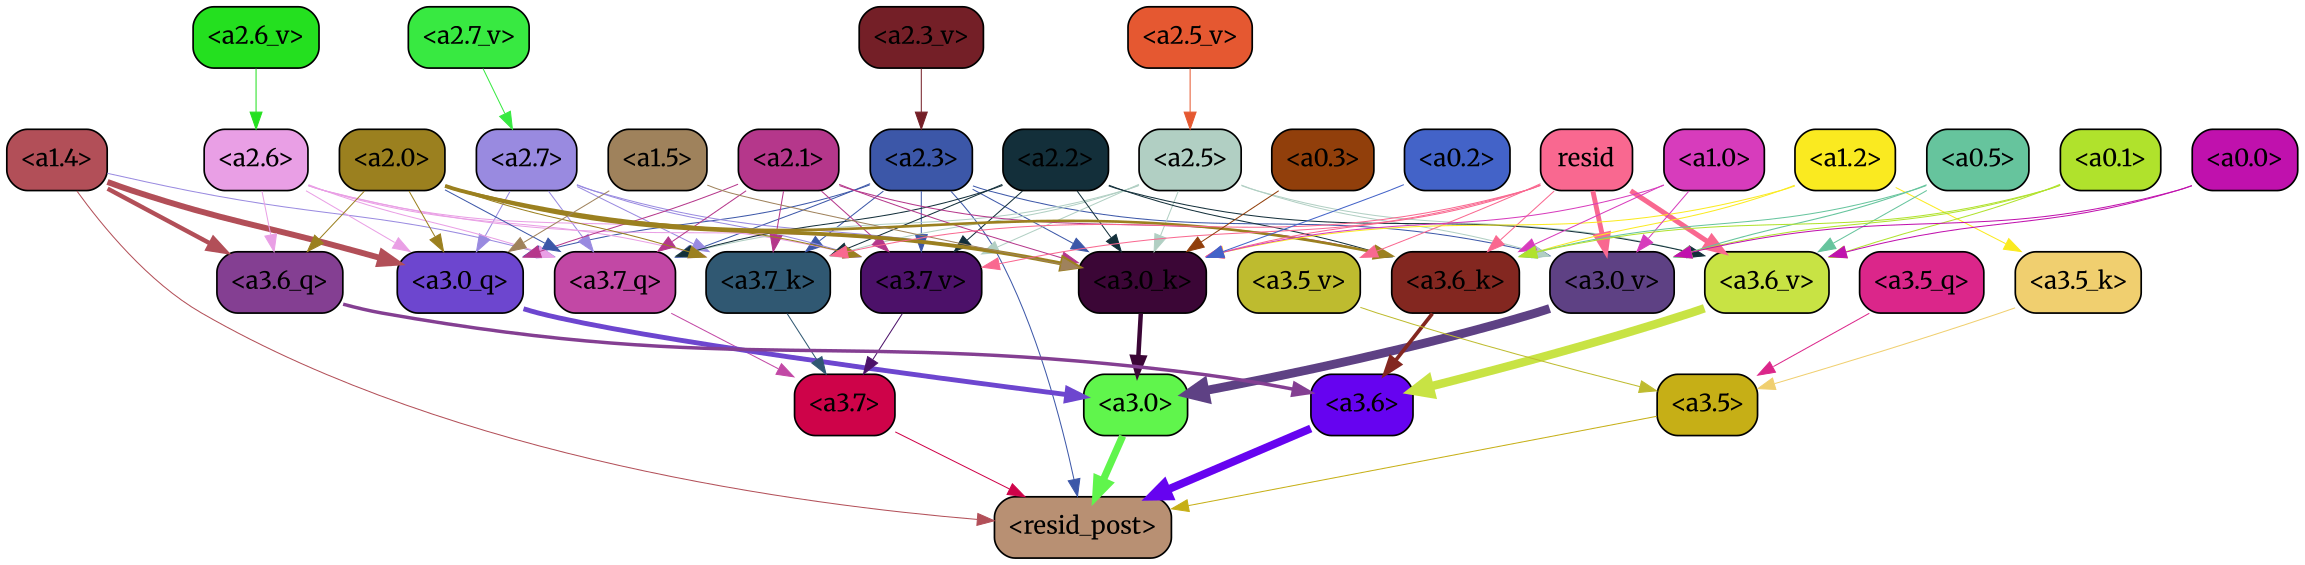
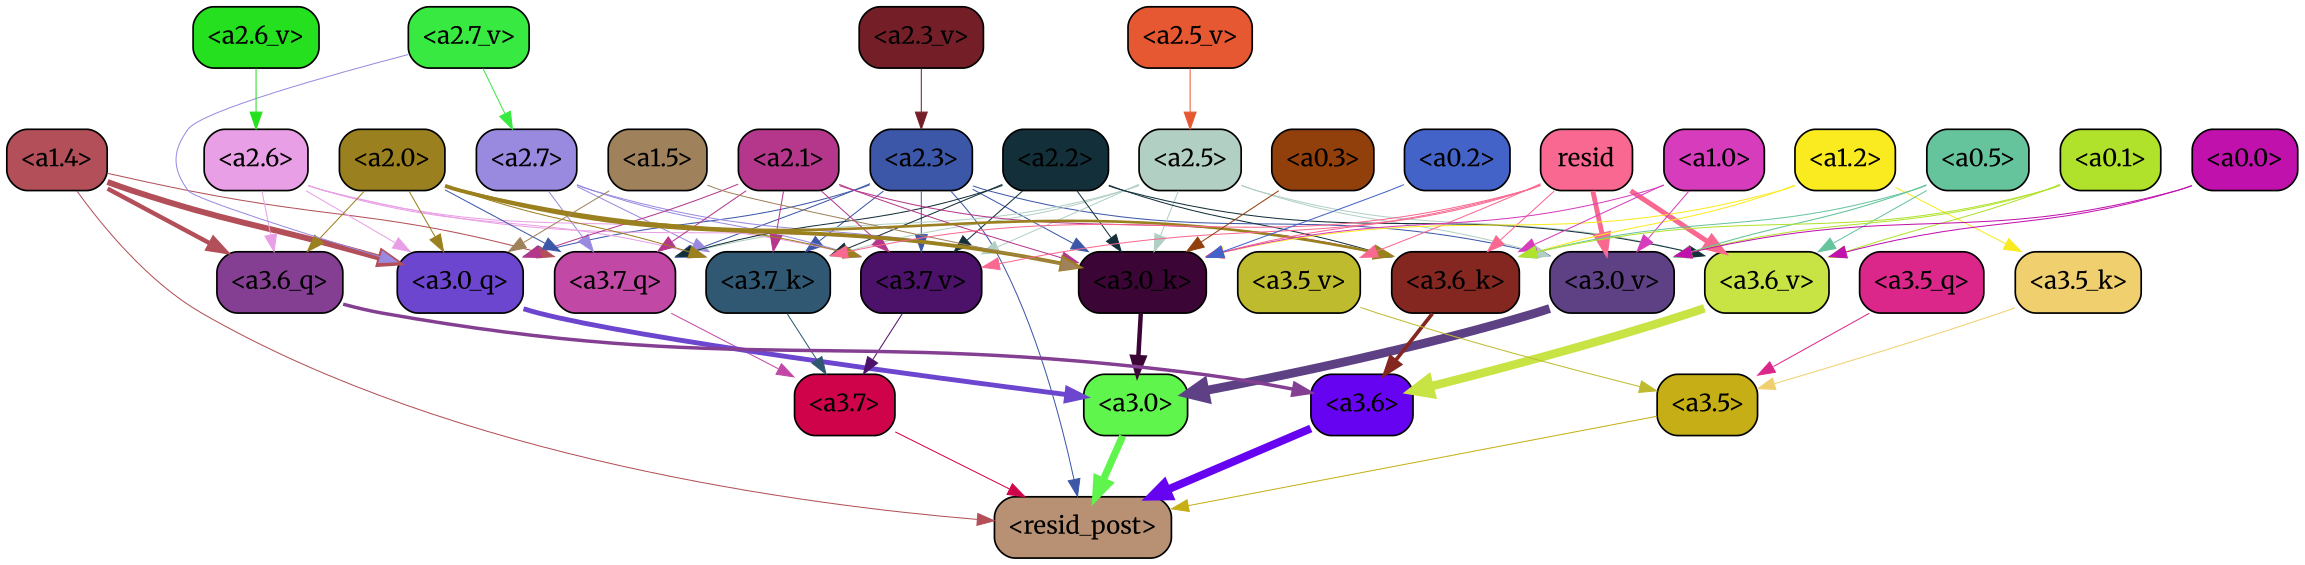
(312, 211) -> (312, 211)
(498, 214) -> (179, 145)
(423, 220) -> none
